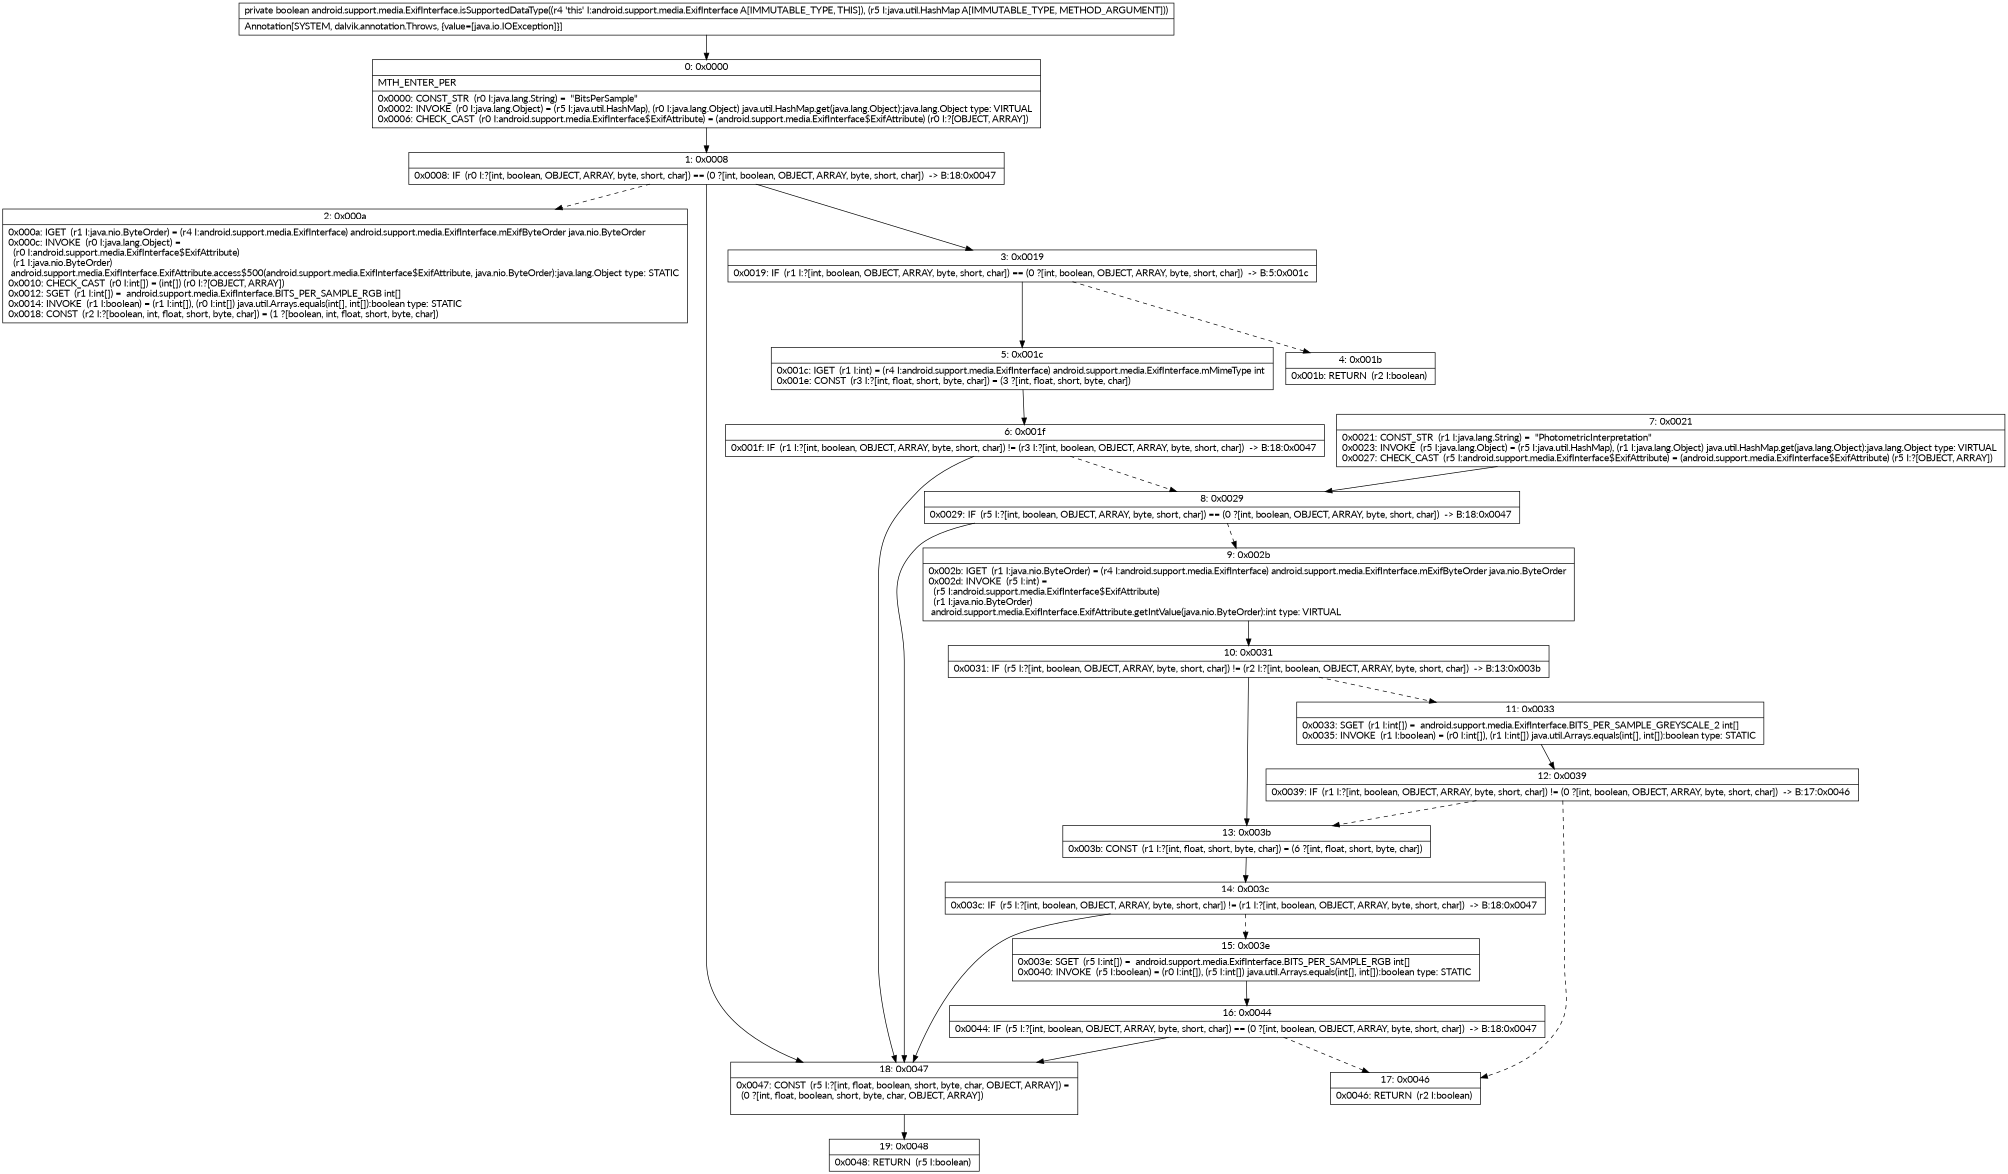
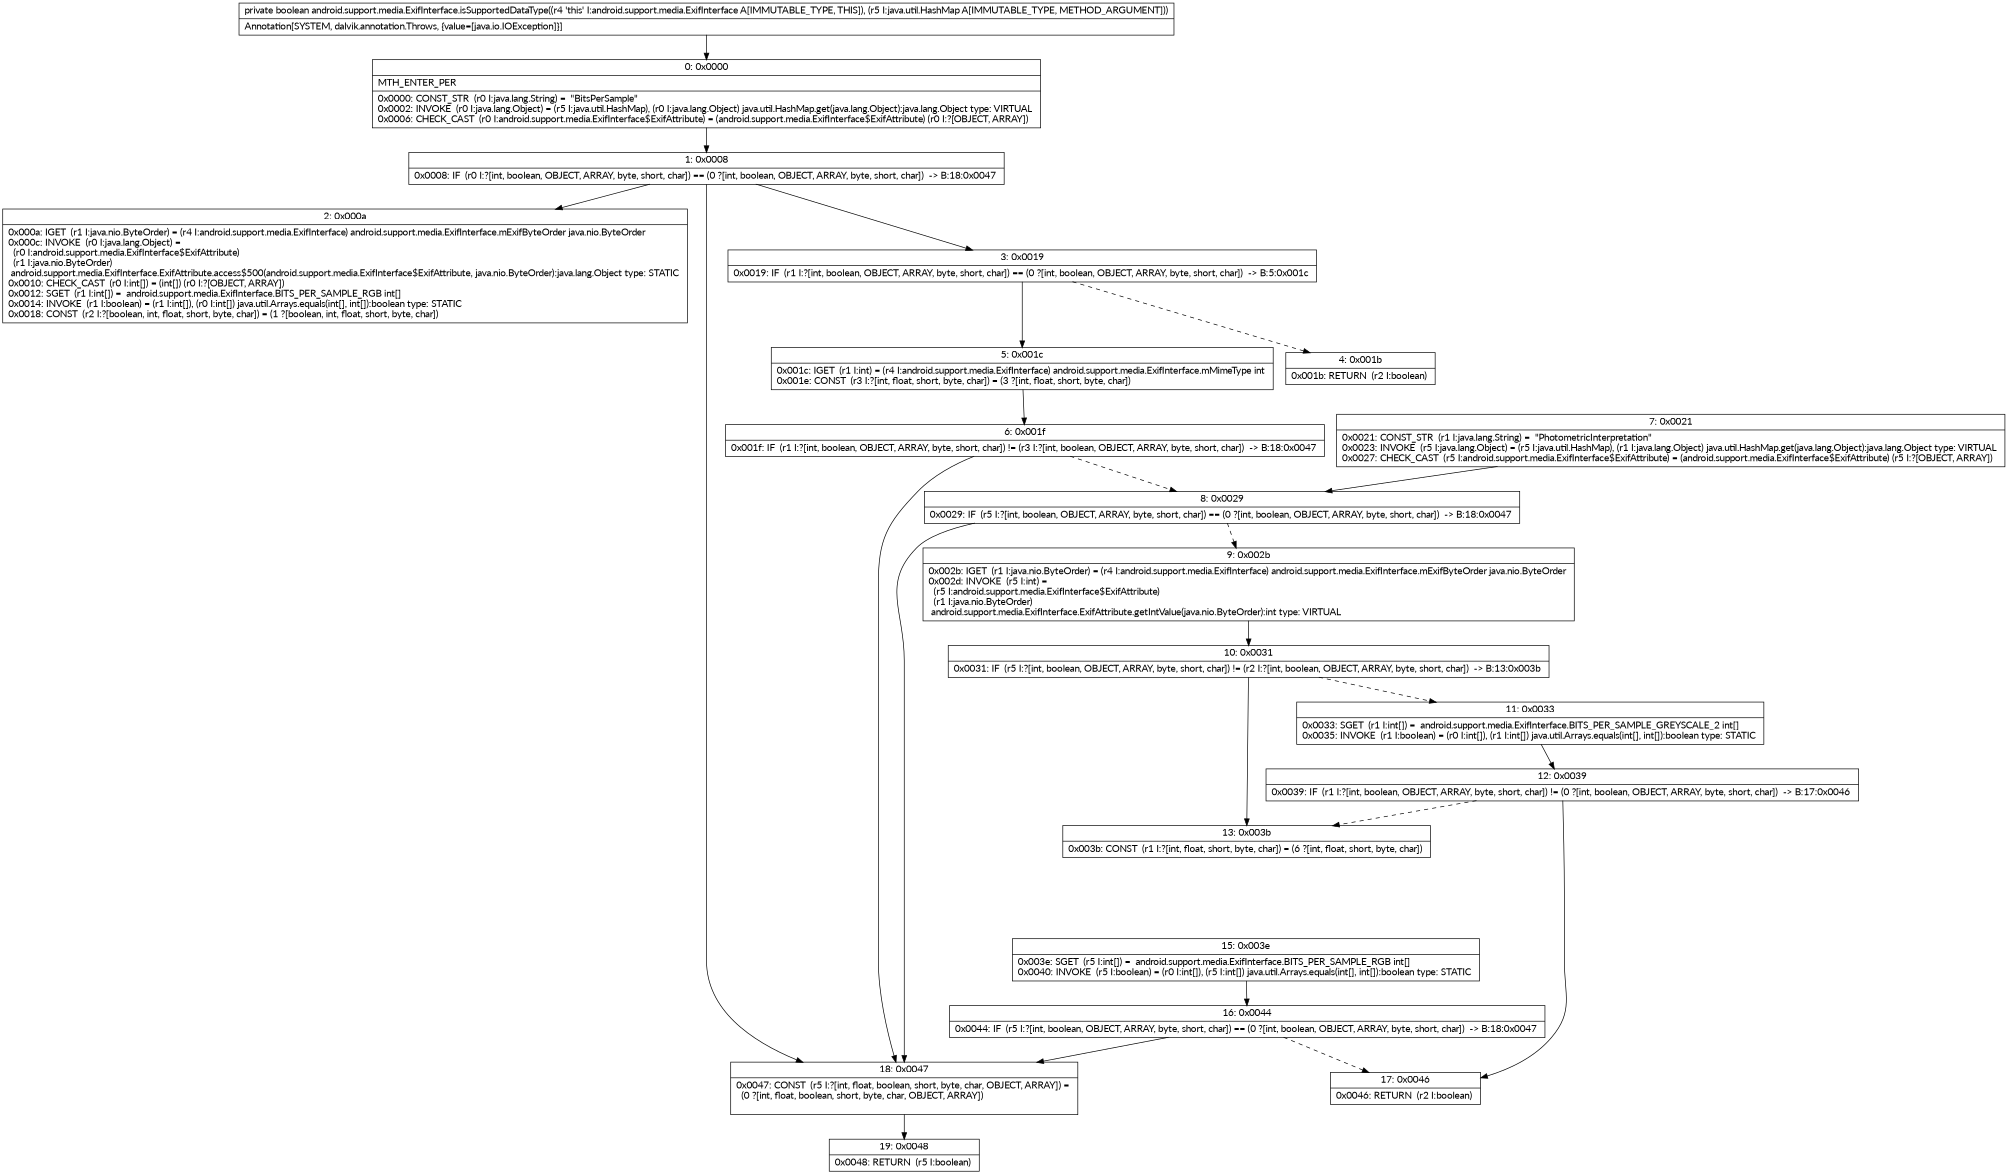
(606, 196) -> (606, 196)
(1245, 898) -> none
(1564, 959) -> (1564, 959)
